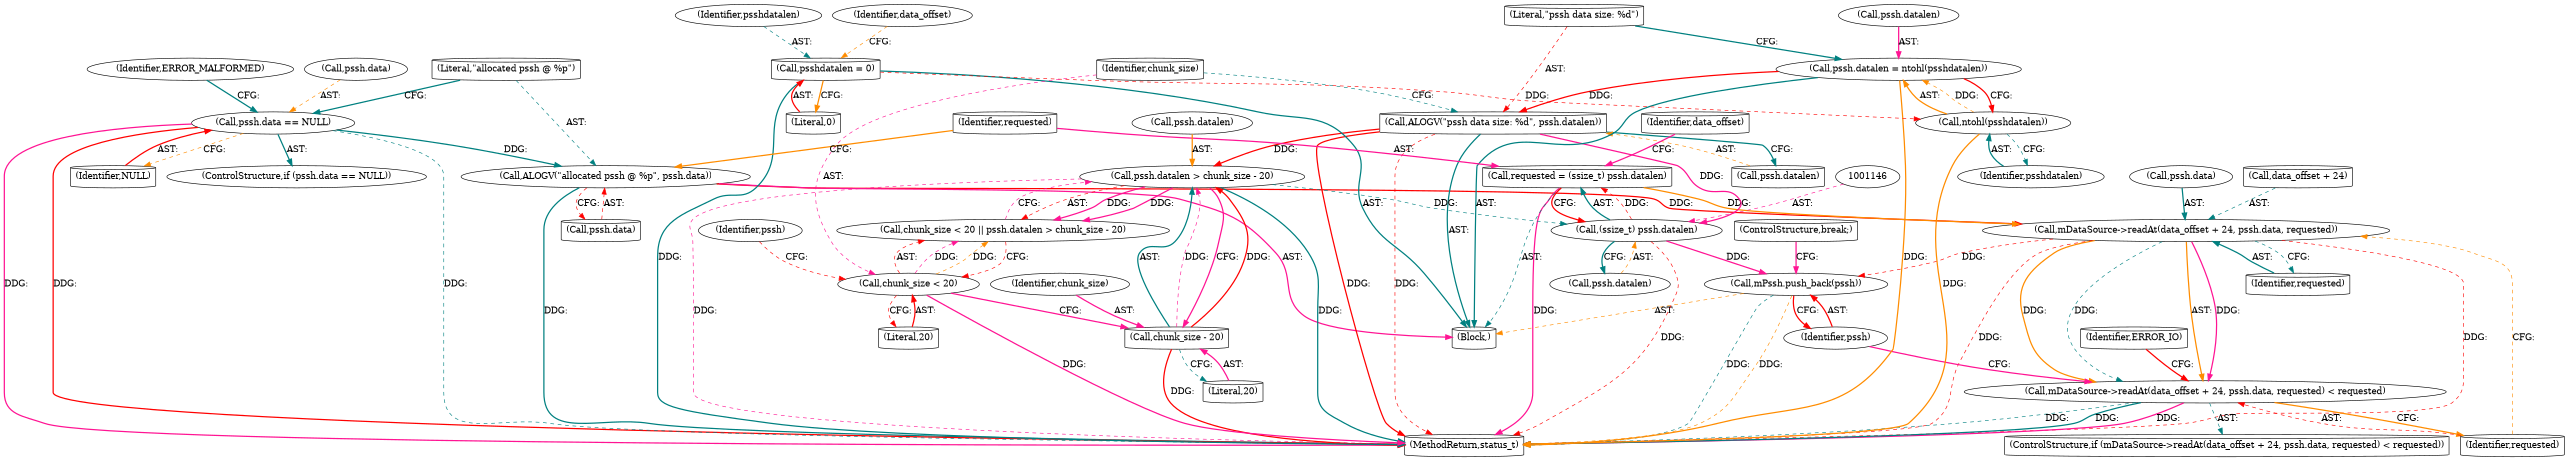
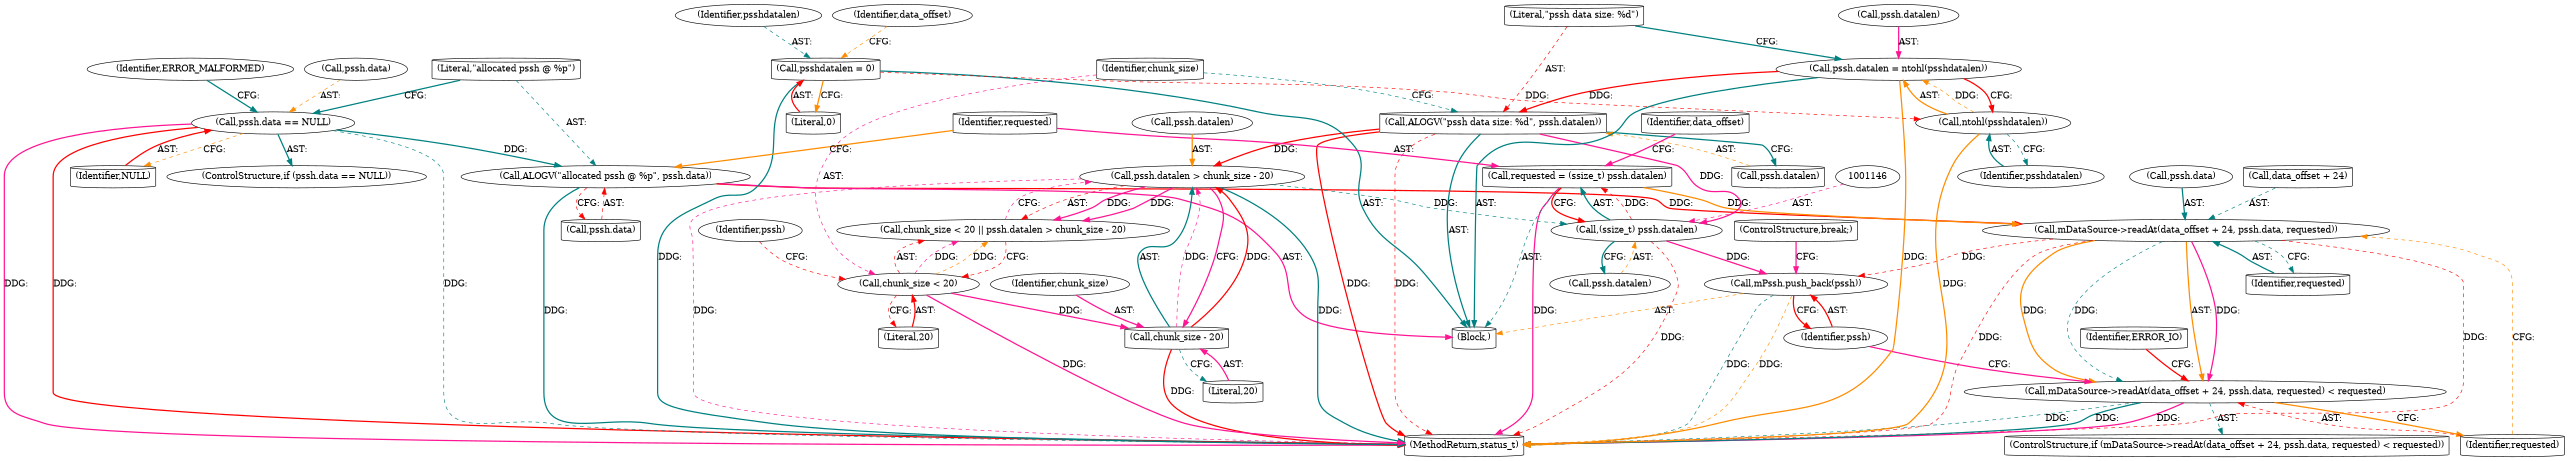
(1072, 311) -> (1072, 311)
